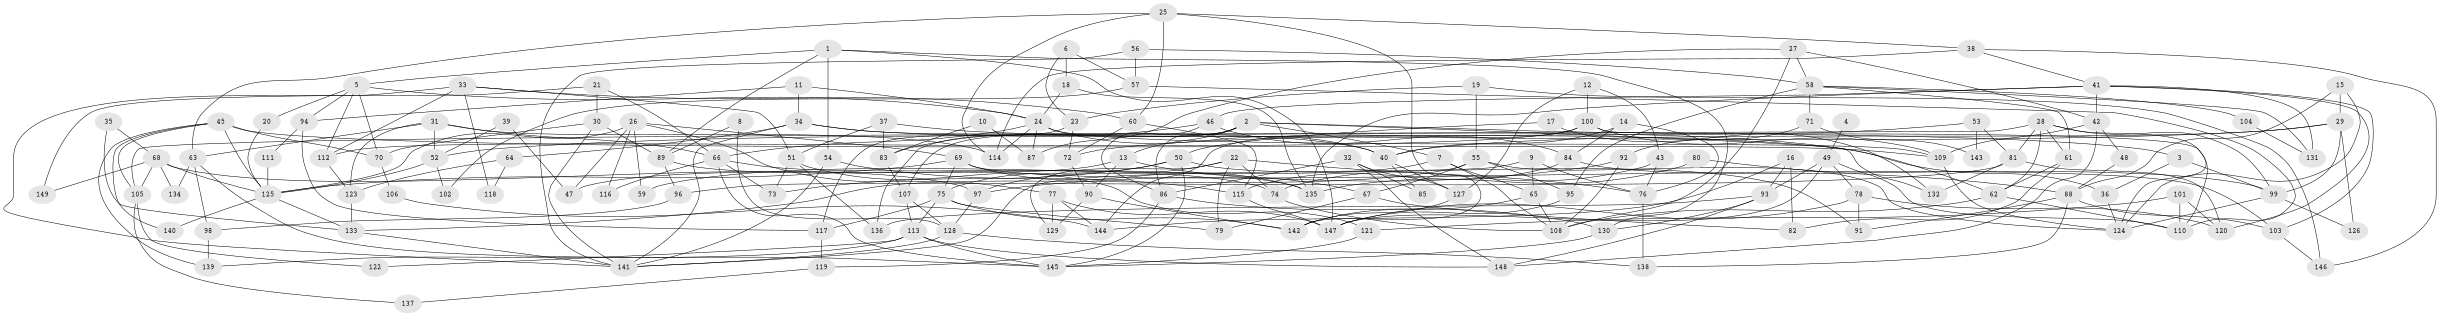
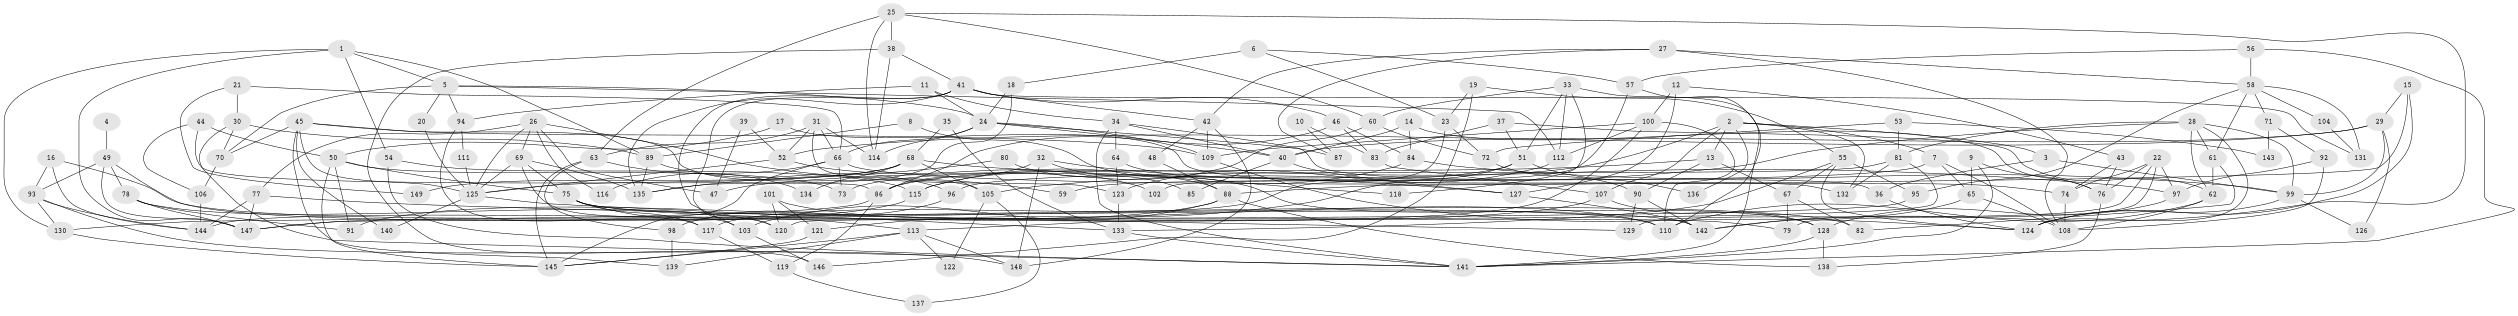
none -> (201, 122)
(1232, 208) -> (114, 218)
